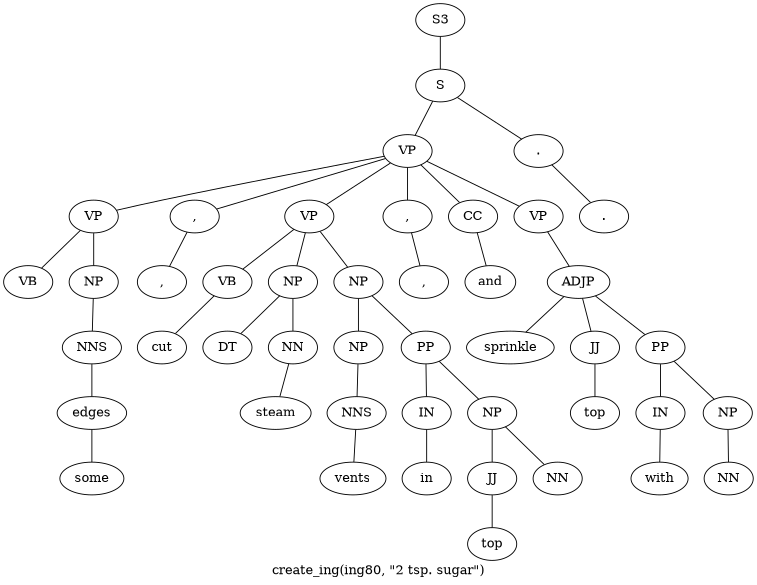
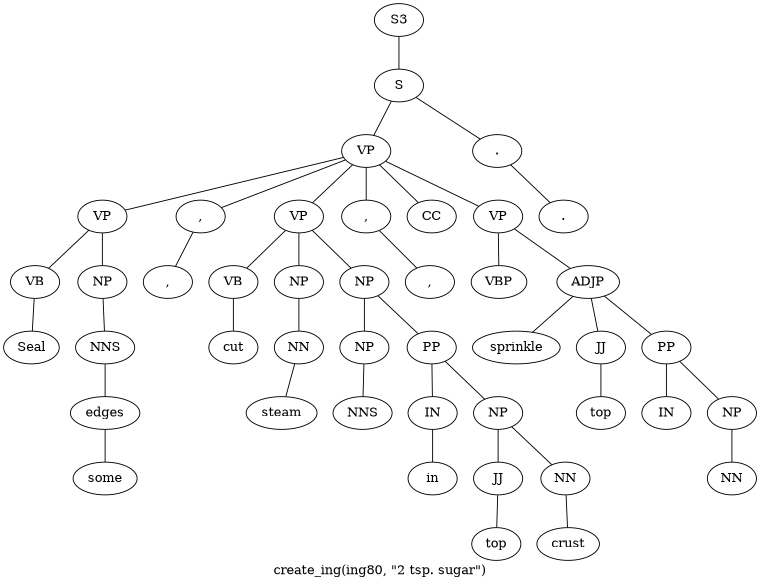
(490, 282) -> none
none -> (499, 282)
none -> (31, 348)
(227, 348) -> none
(353, 479) -> none
(660, 479) -> none
none -> (568, 544)
